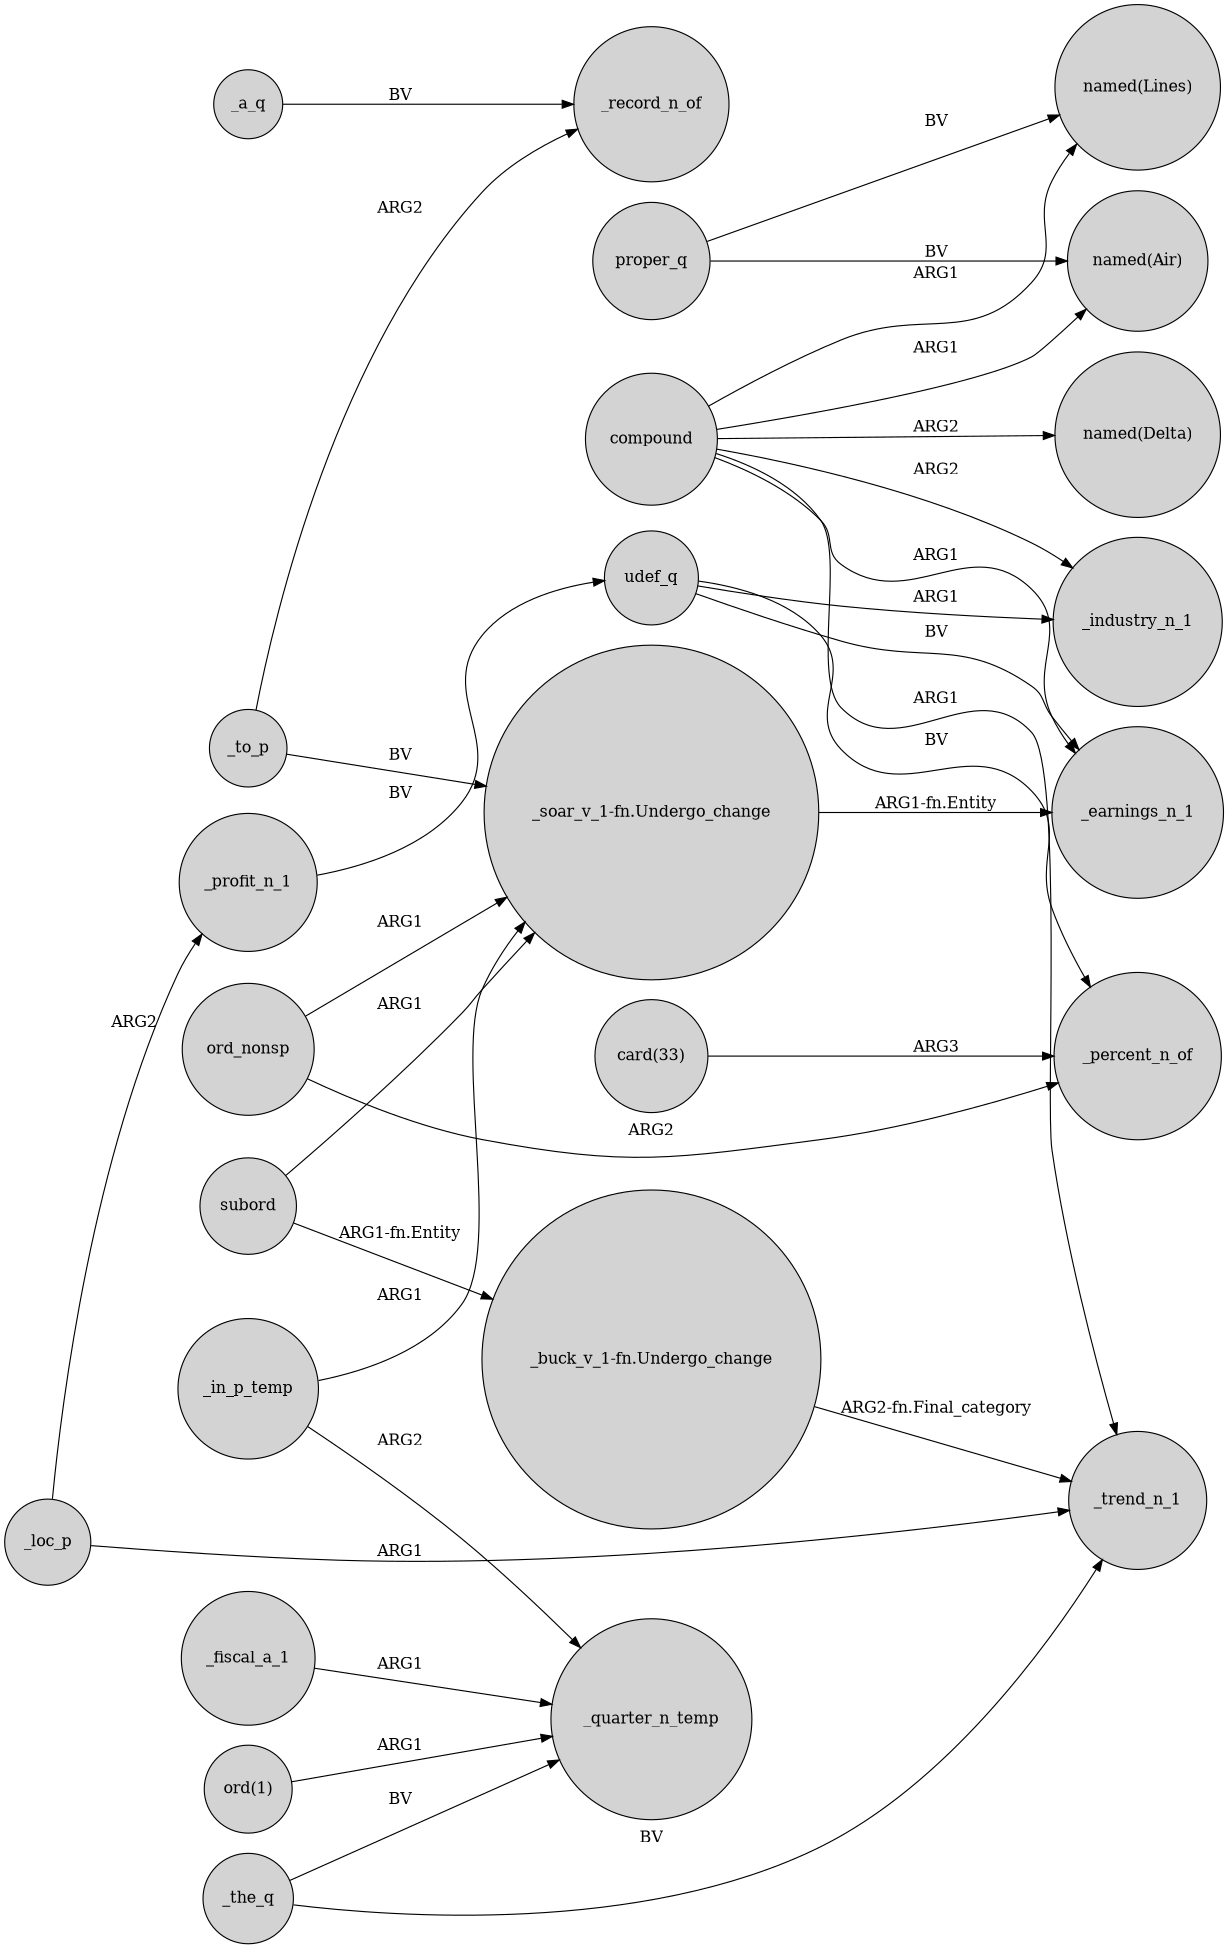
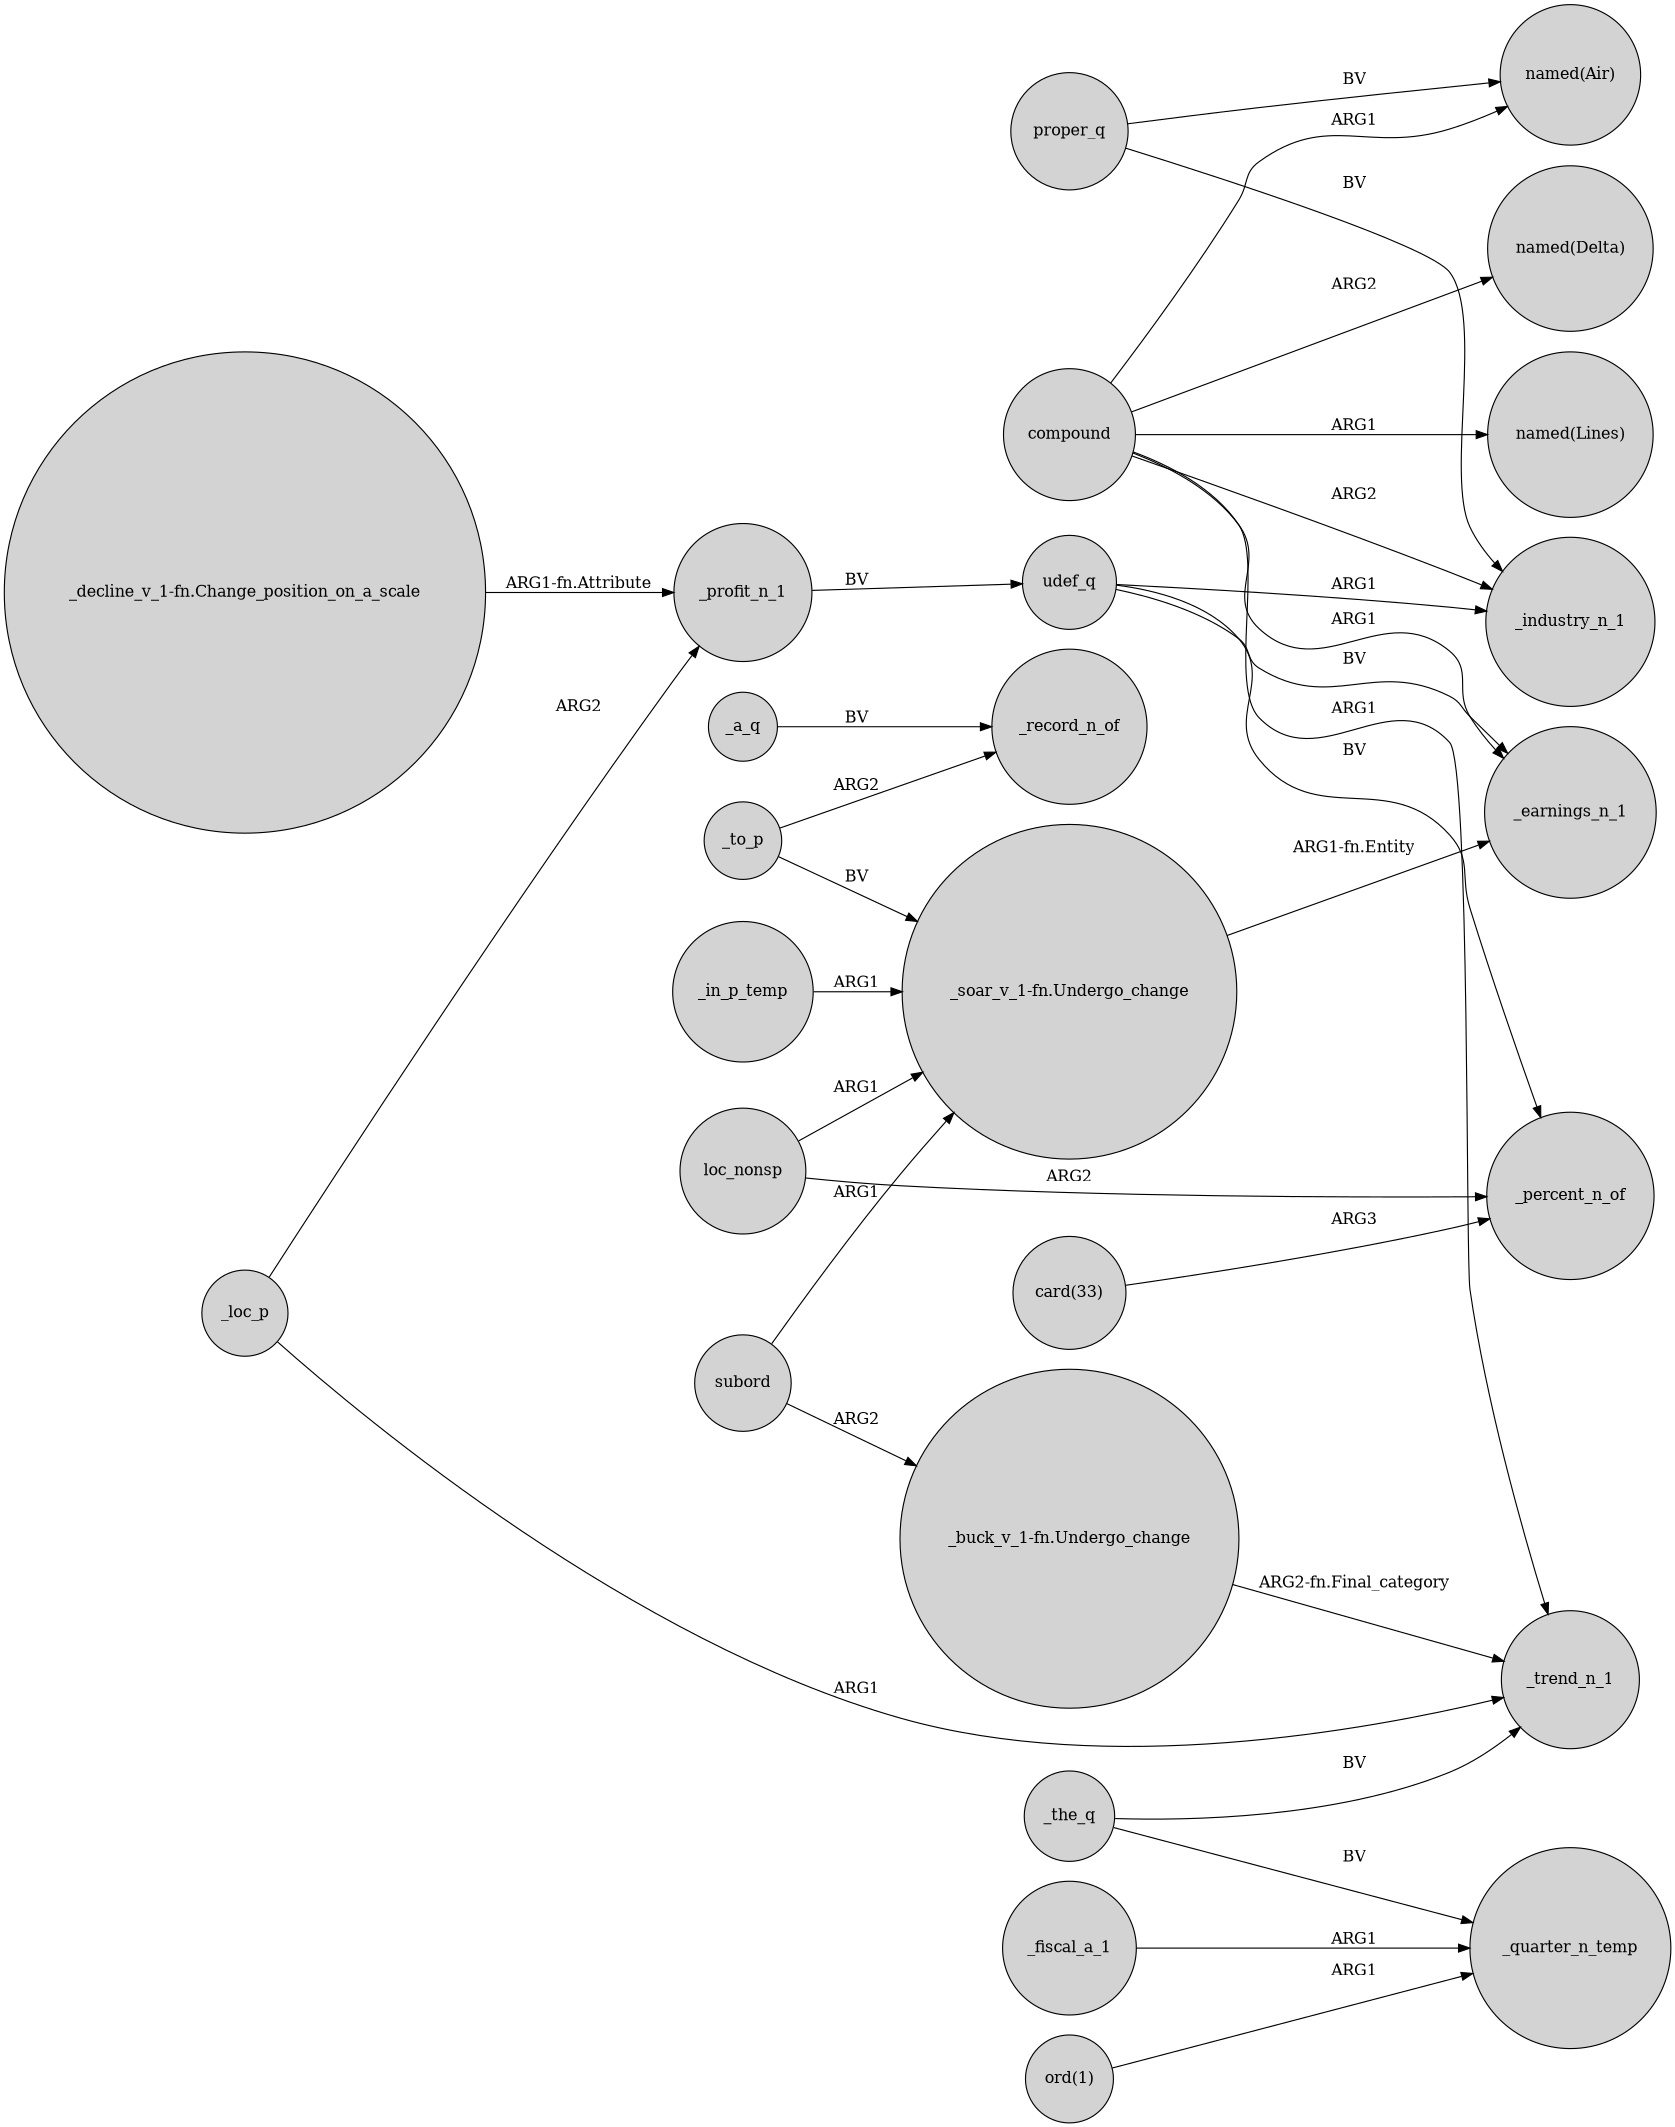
(878, 180) -> (1431, 259)
none -> (245, 593)
(248, 1049) -> (743, 1171)
(400, 1234) -> (857, 1420)
(446, 1526) -> none
